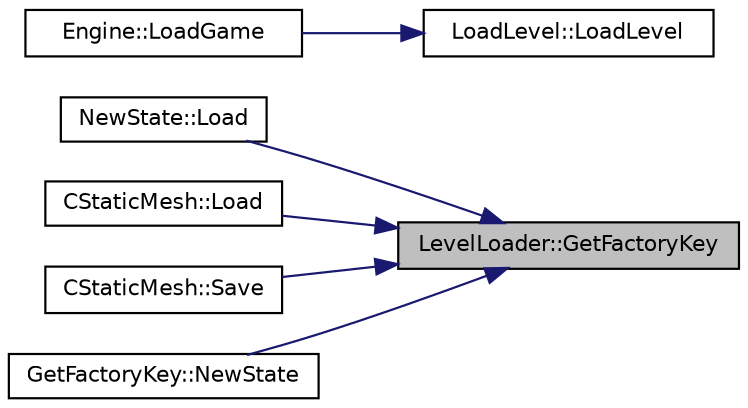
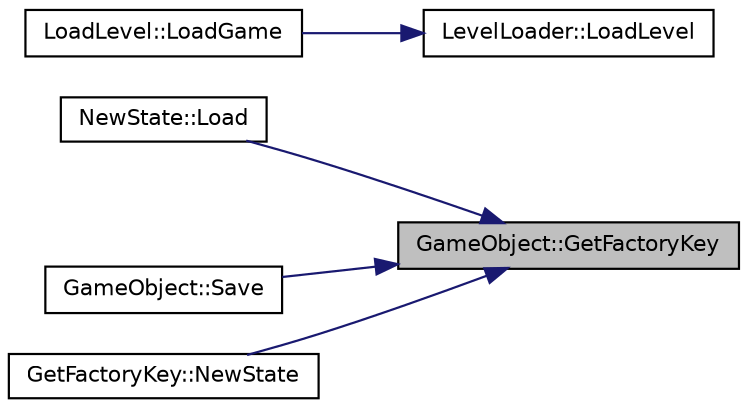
(164, 33) -> (164, 33)
(569, 33) -> (569, 33)
(164, 204) -> none
(569, 246) -> (569, 246)
(164, 290) -> (164, 290)
